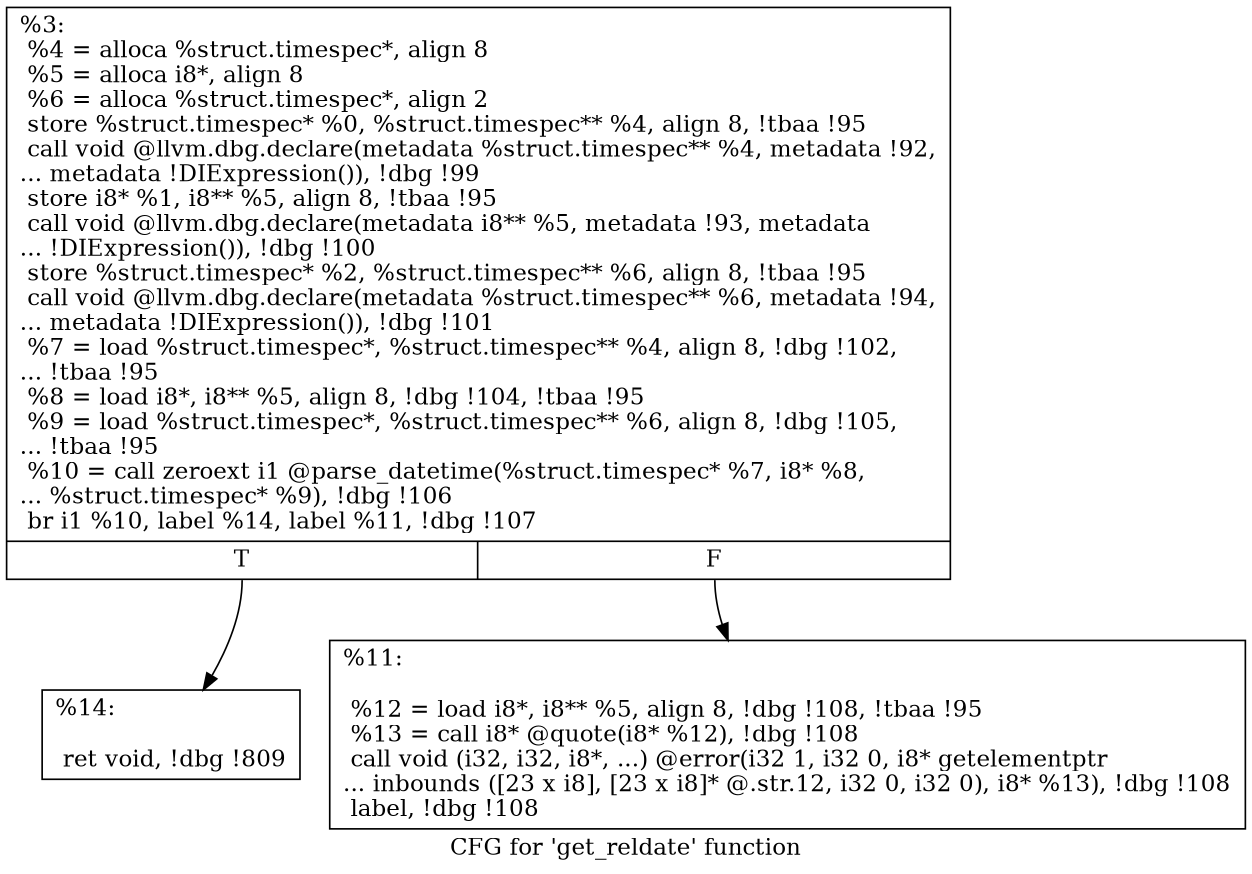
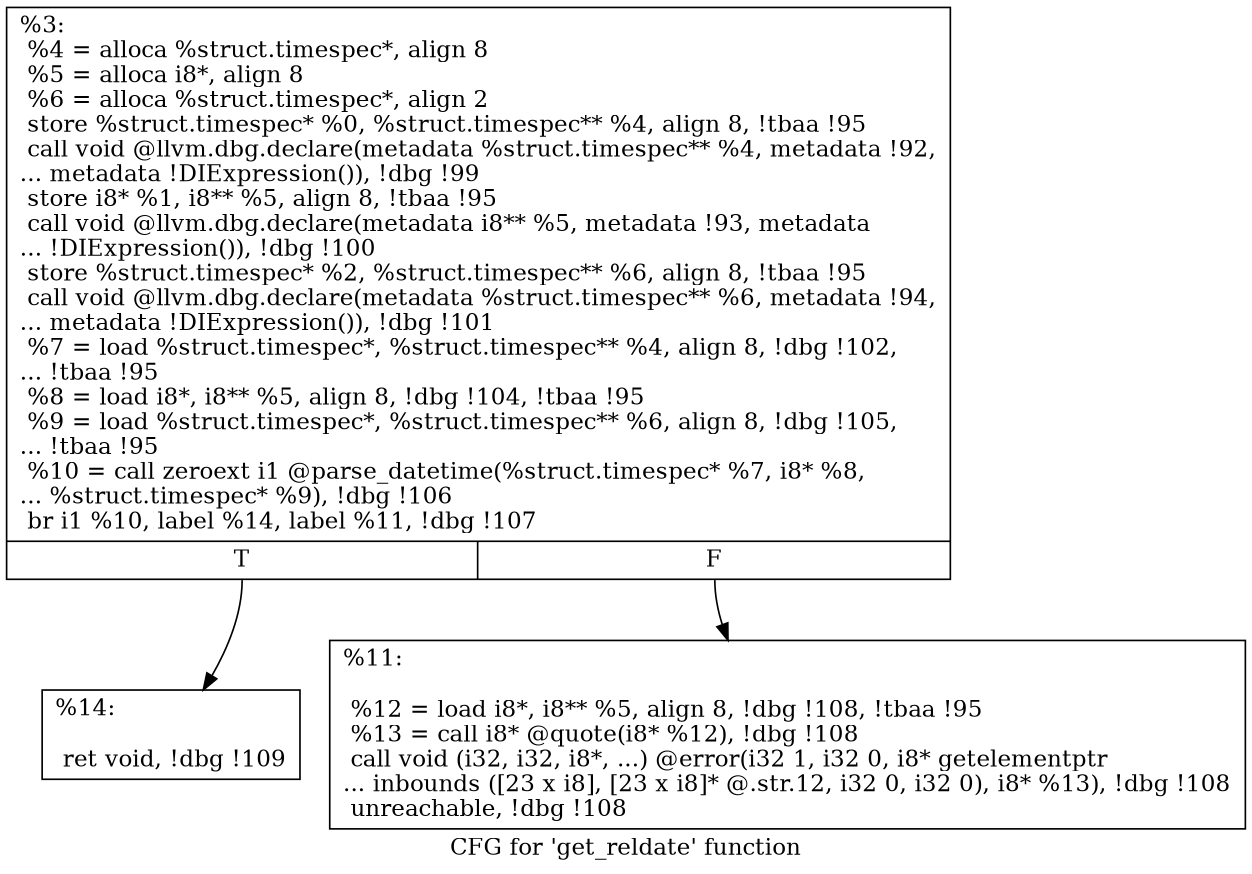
(171, 759) -> (171, 759)
(441, 809) -> (485, 809)
